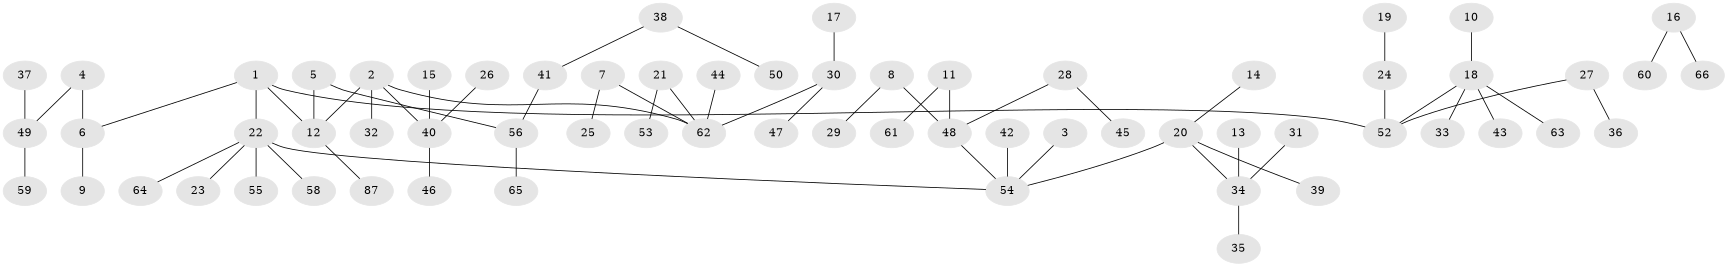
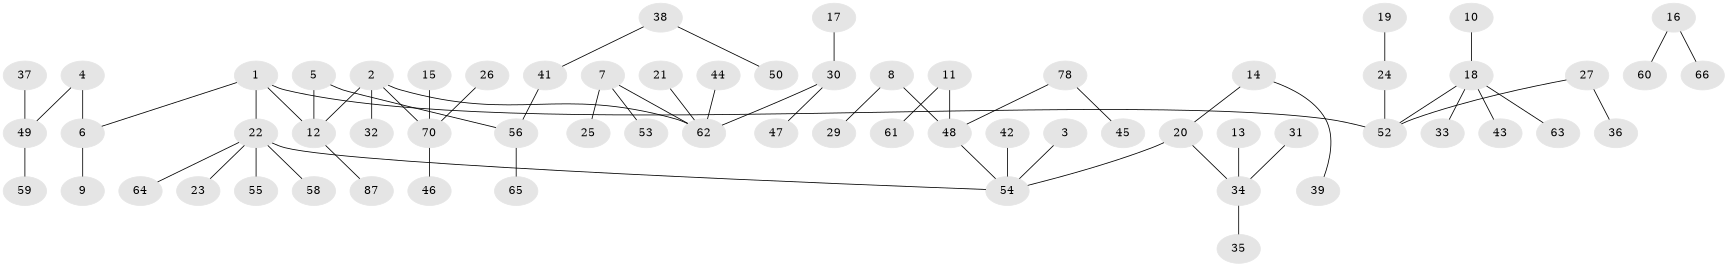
(1065, 75) -> (1065, 75)
(655, 99) -> (623, 103)
(429, 133) -> (429, 133)
(1248, 164) -> (1320, 112)
